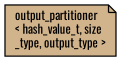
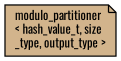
(60, 31) -> (60, 31)
